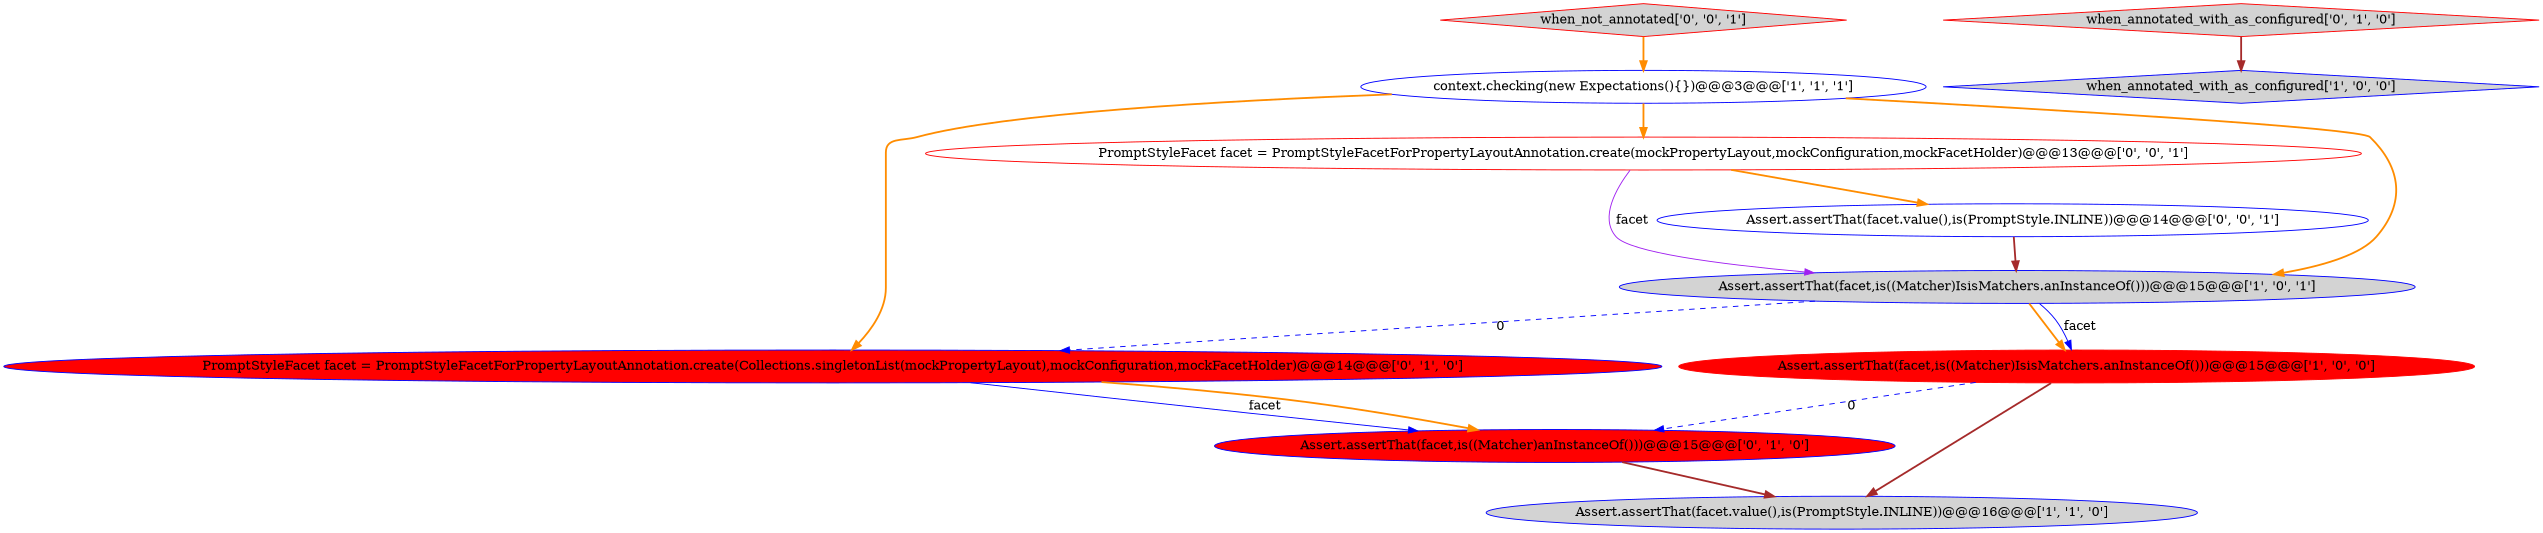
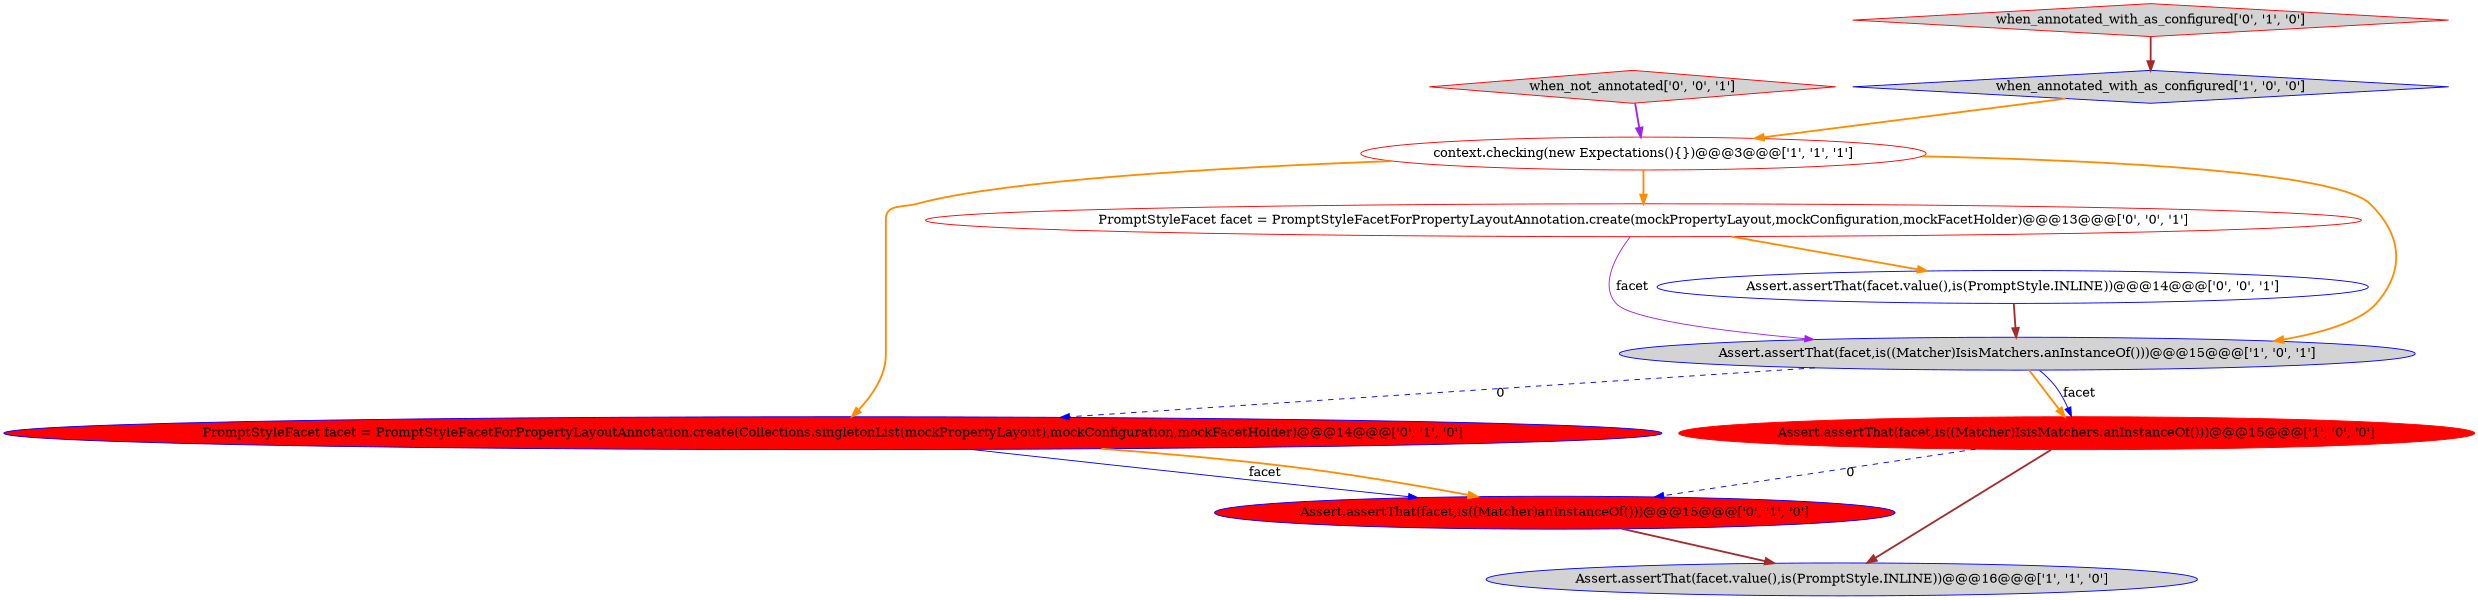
(1643, 49) -> (1637, 115)
(1643, 87) -> (1643, 154)
none -> (1915, 118)
